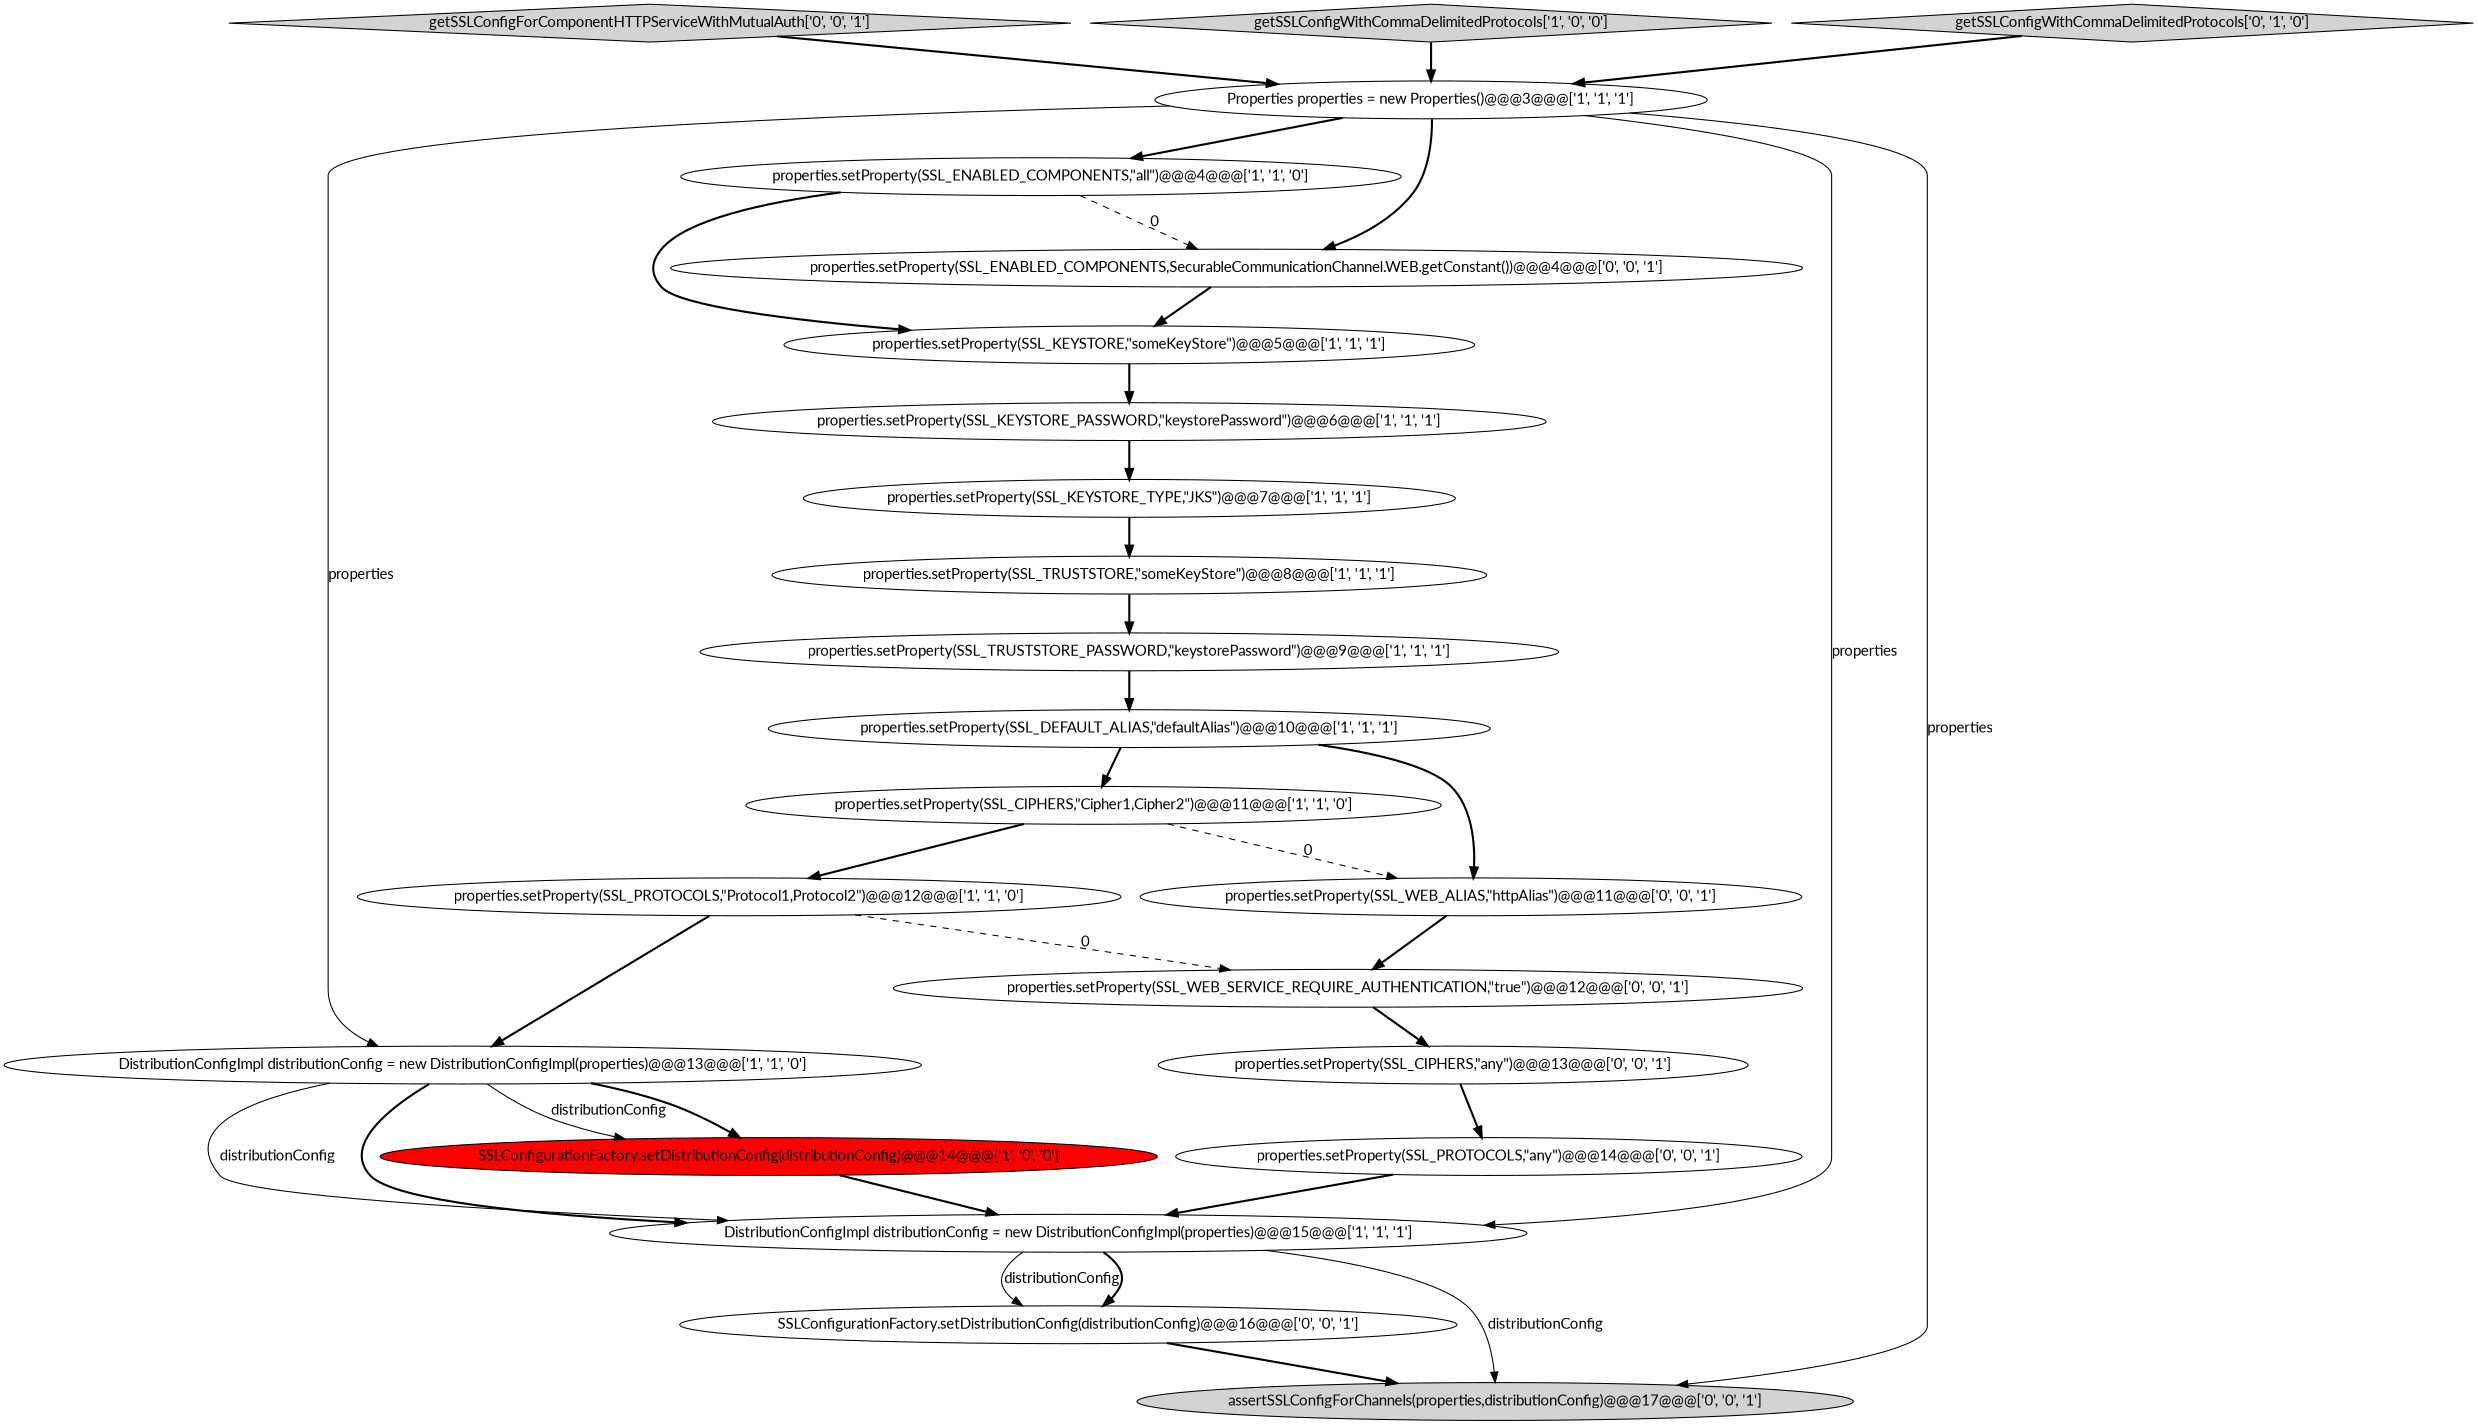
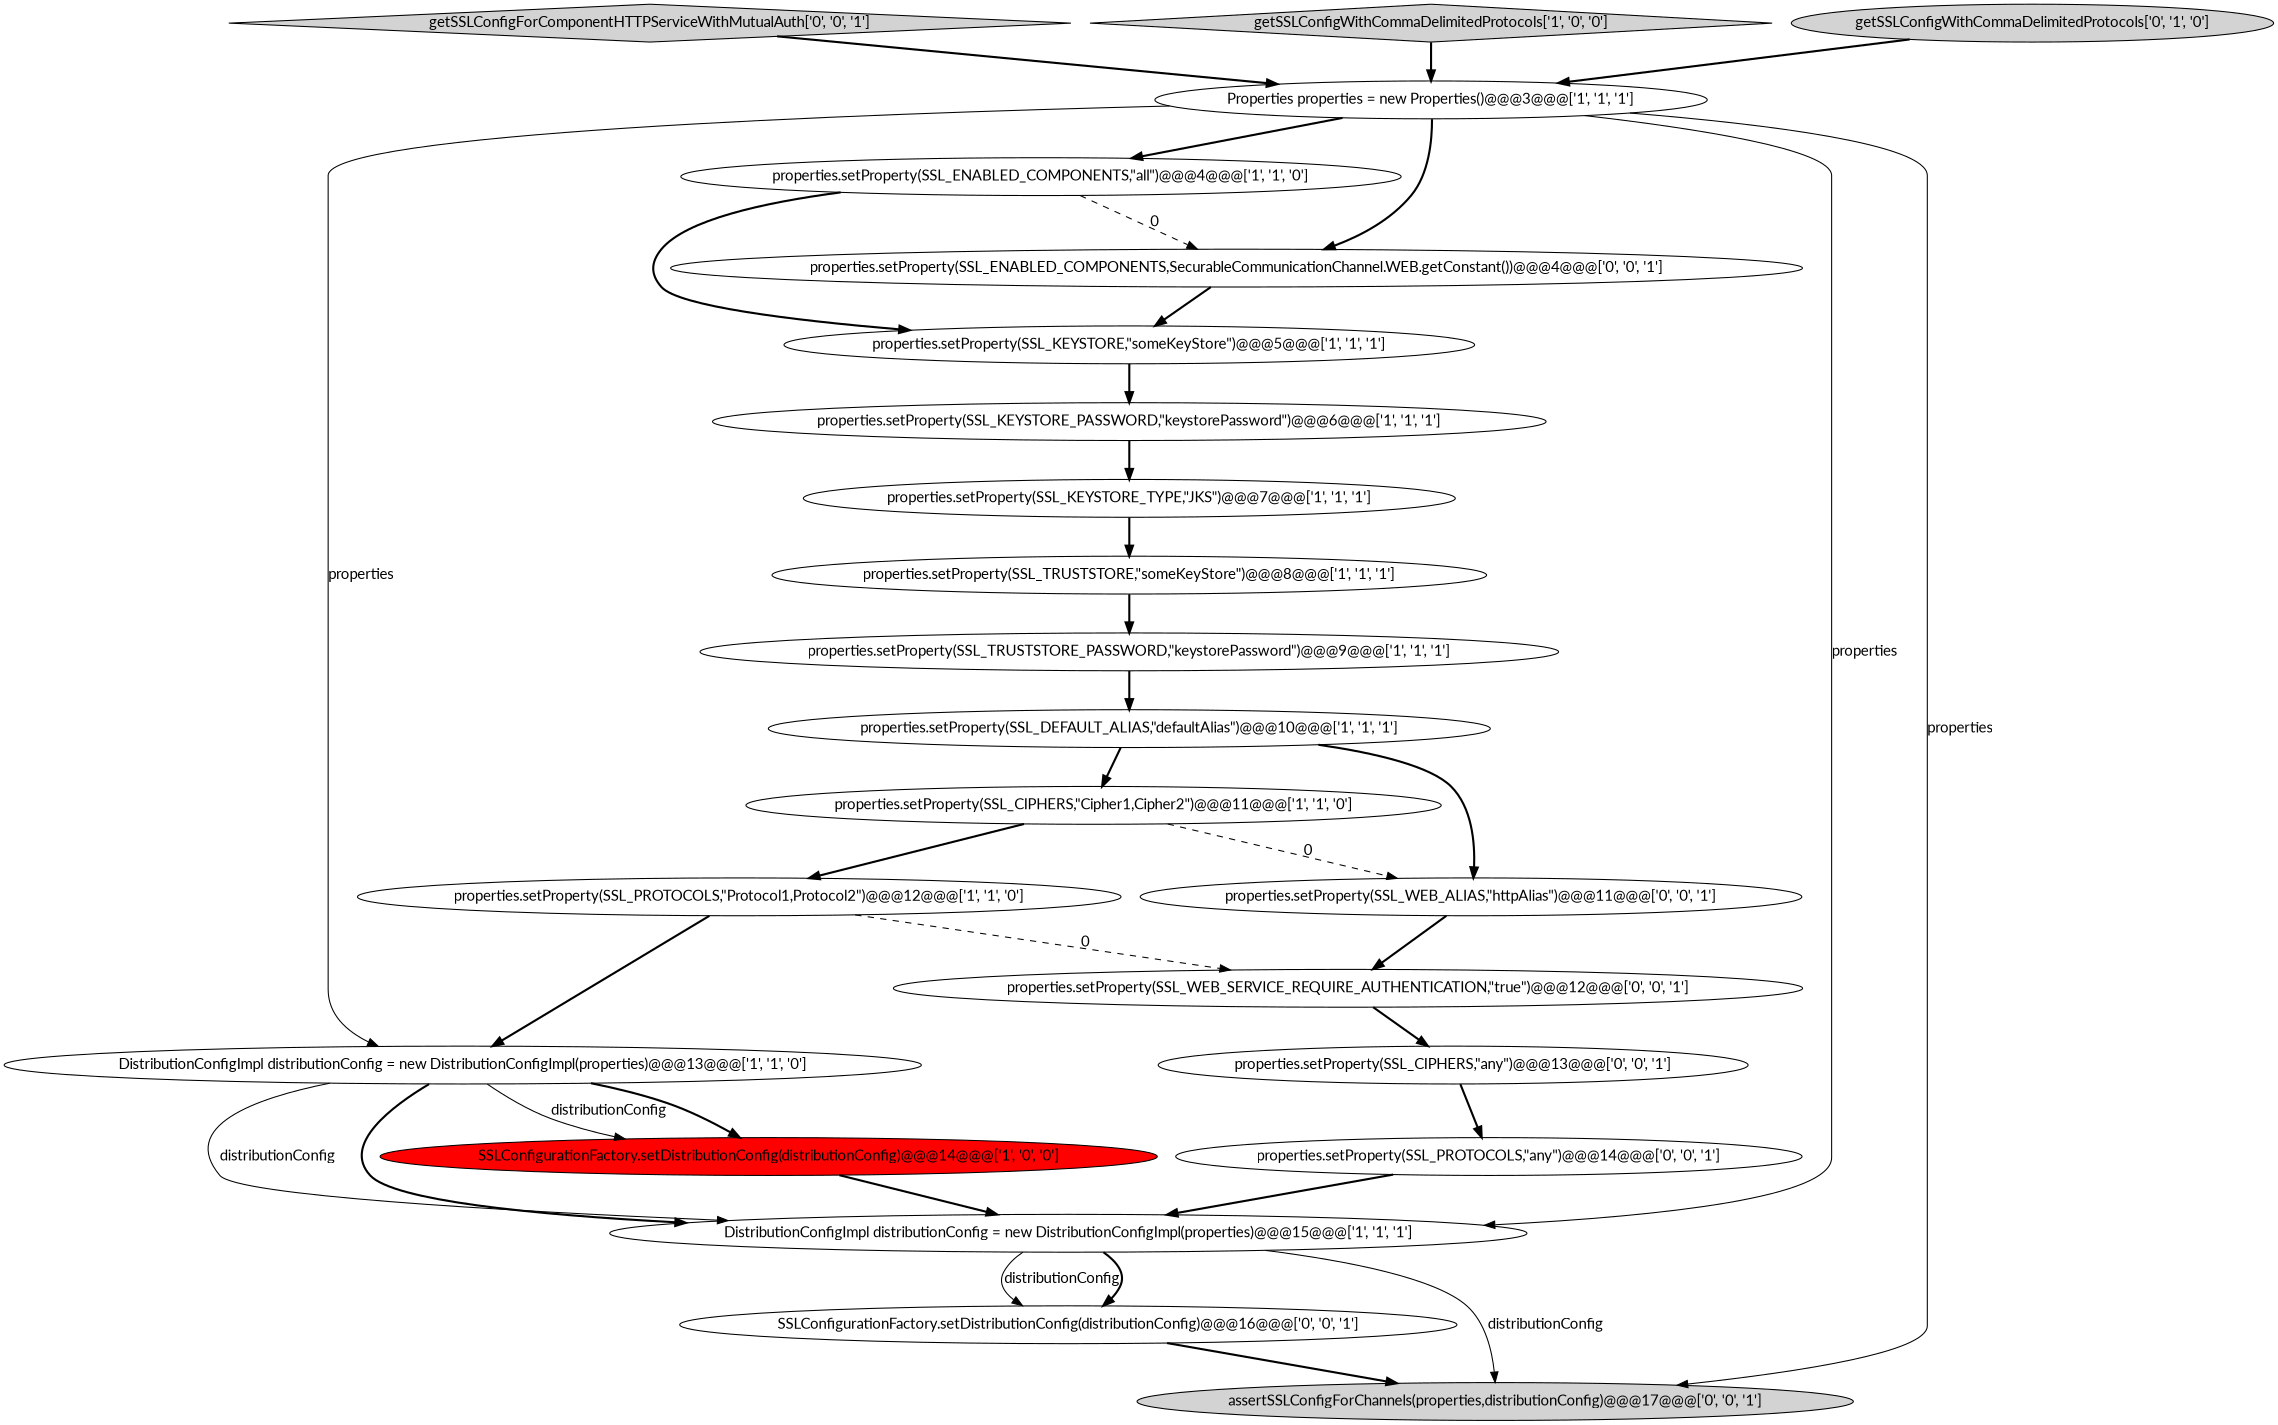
(2132, 23) -> (2032, 23)
